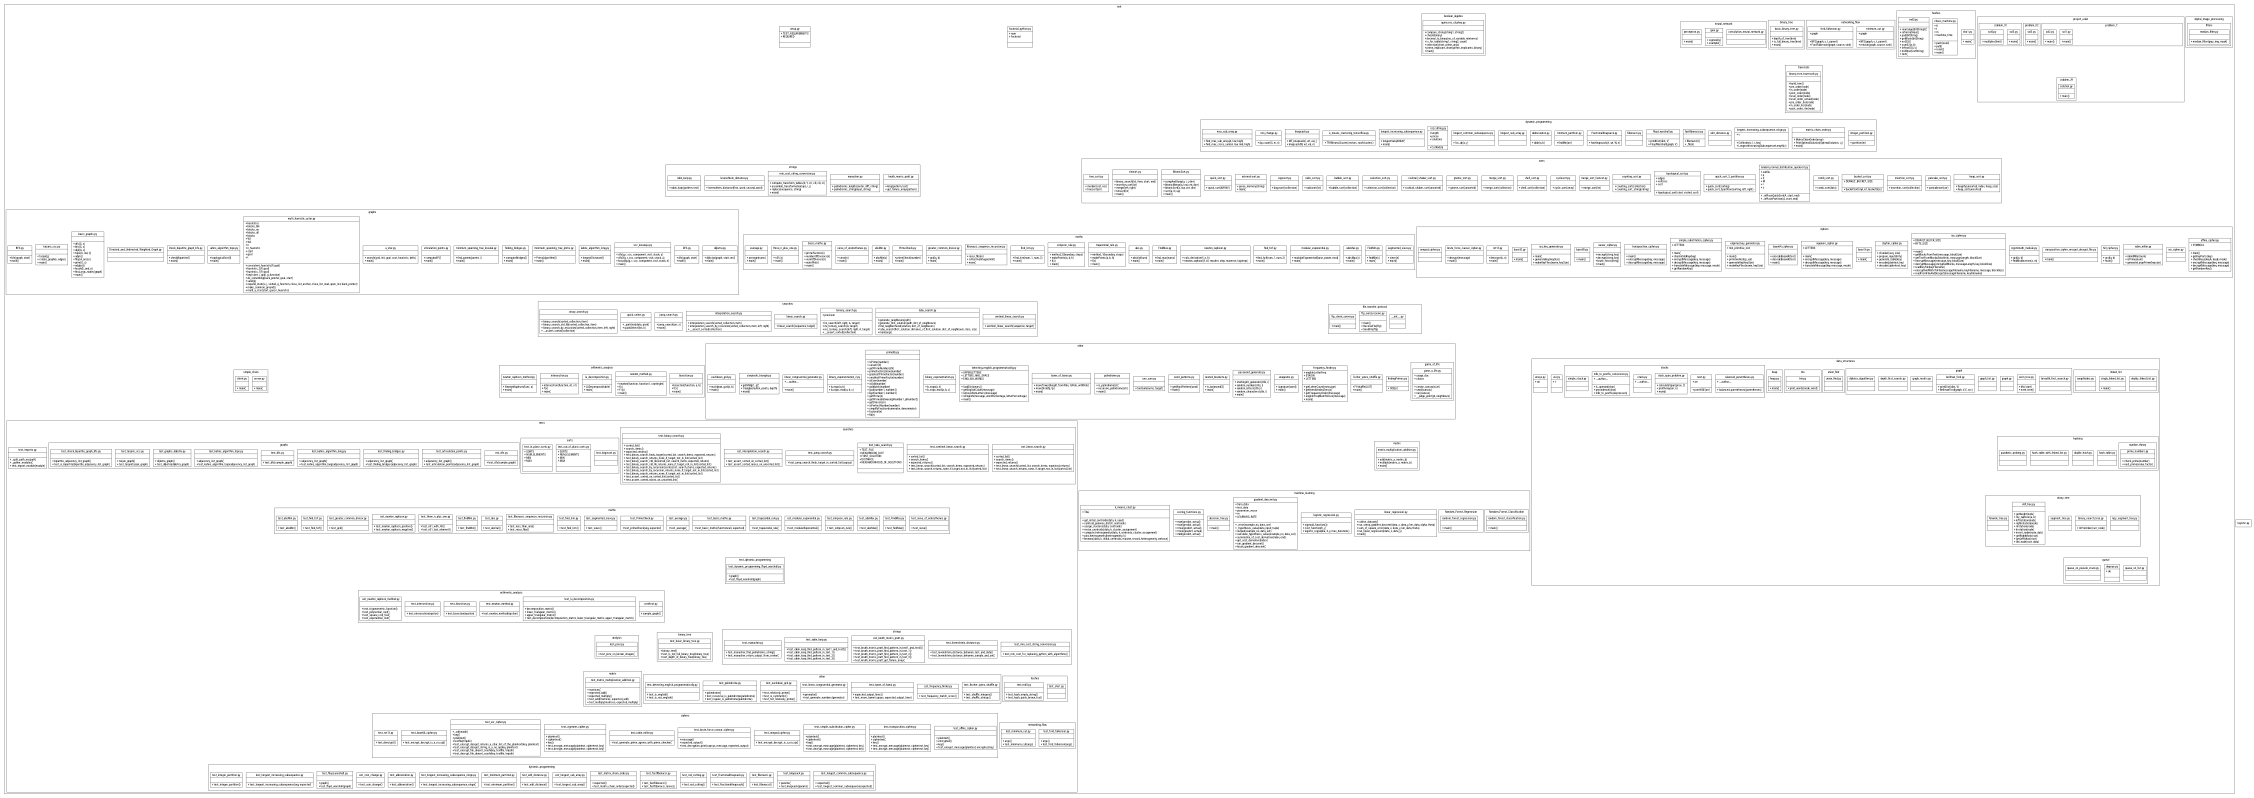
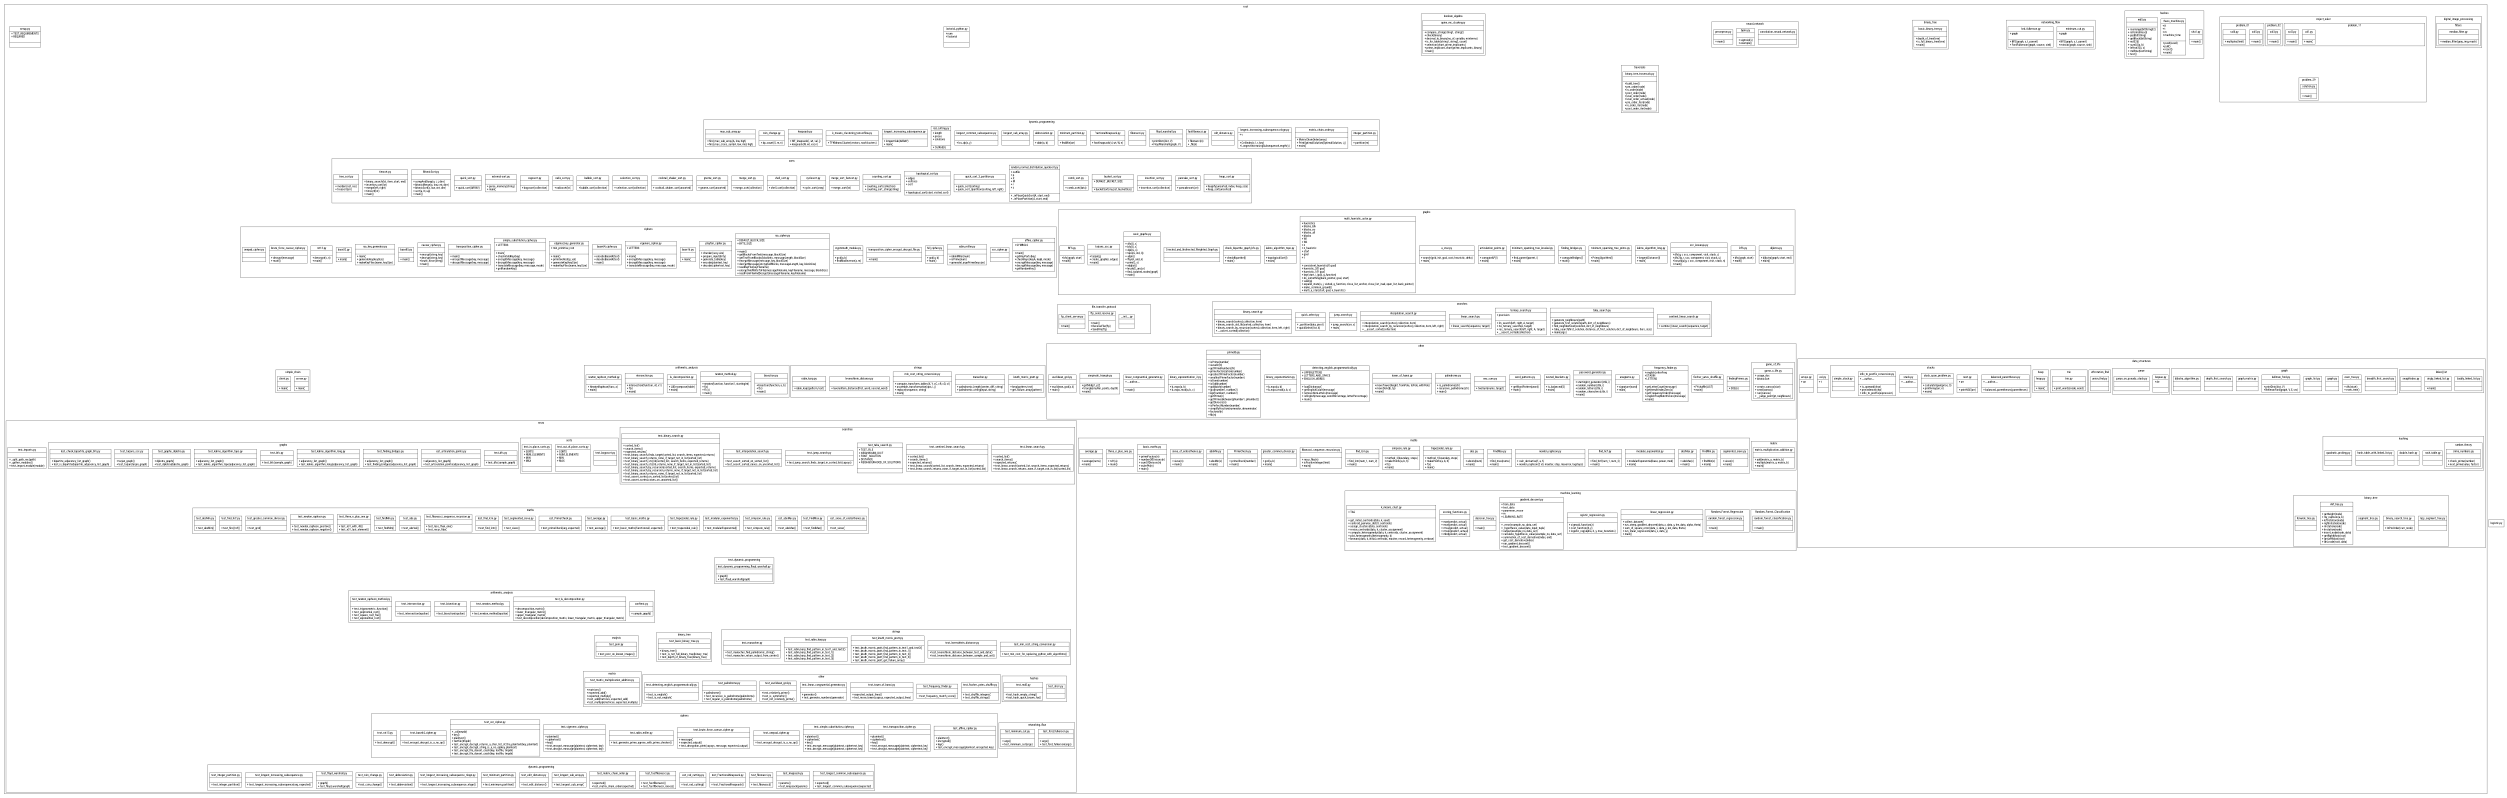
(1442, 45) -> (1445, 45)
(88, 272) -> (1142, 272)
(1834, 372) -> (2100, 372)
(1419, 379) -> (1762, 379)
(1251, 547) -> (1516, 547)
(2135, 573) -> none
